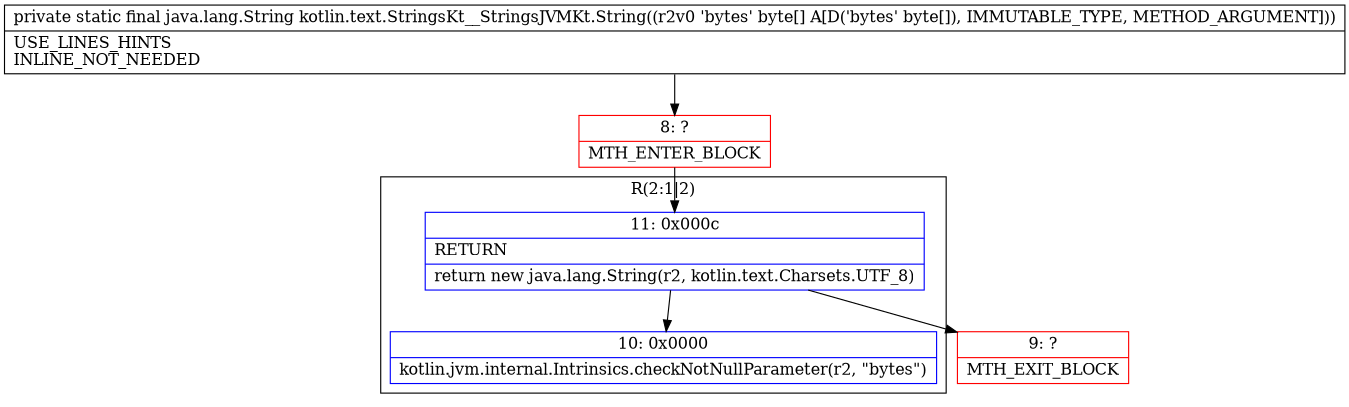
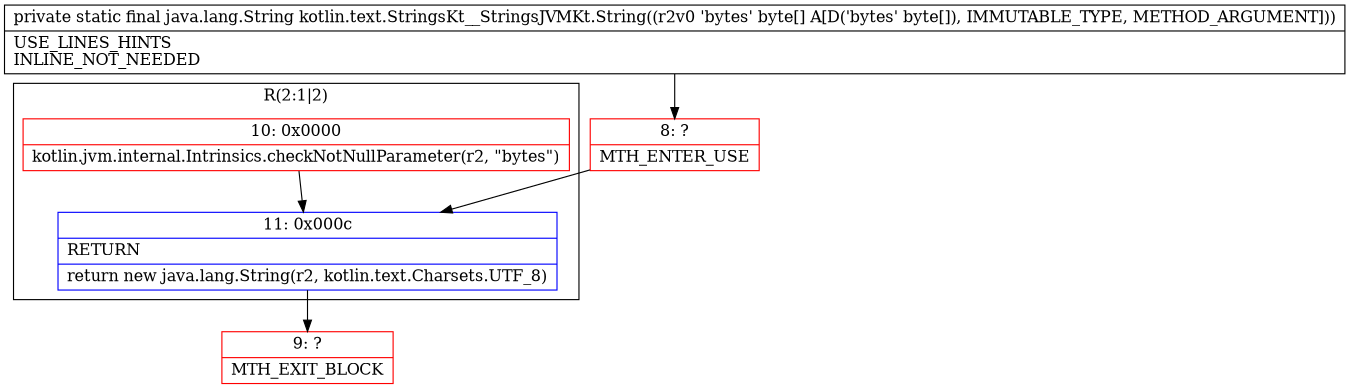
(675, 154) -> (675, 157)
(669, 305) -> (301, 186)
(663, 358) -> (296, 145)
